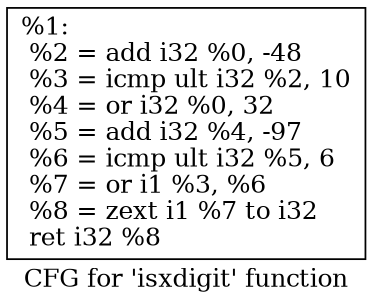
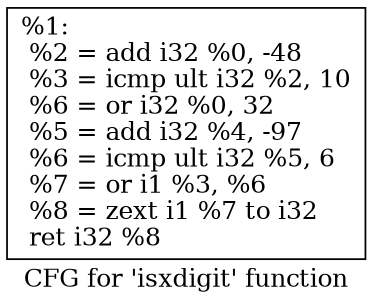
(148, 106) -> (148, 106)
